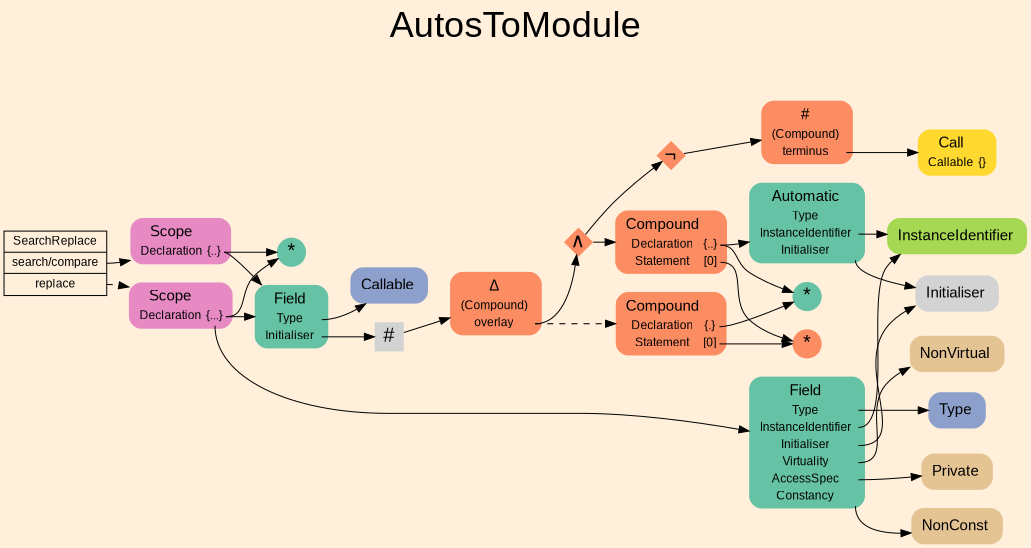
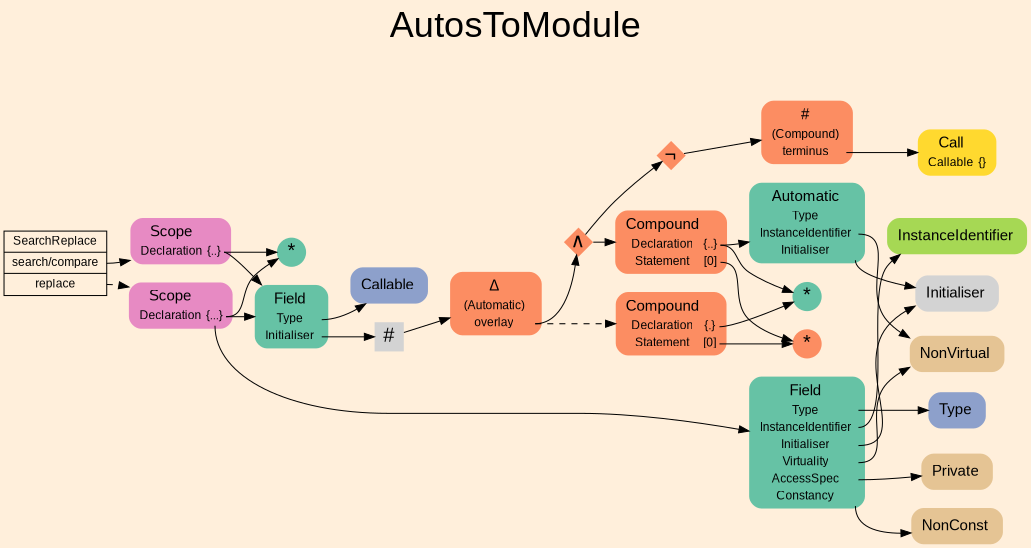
(868, 234) -> (878, 270)
(494, 306) -> (494, 306)
